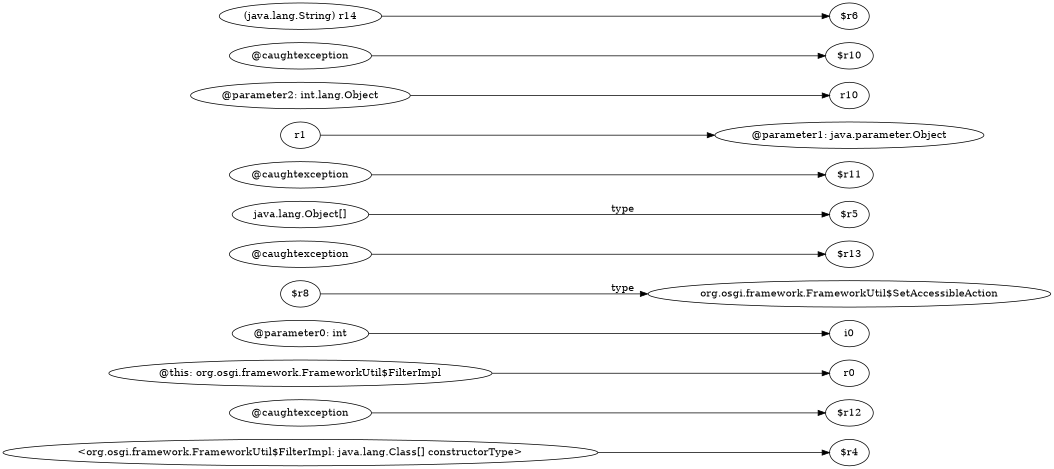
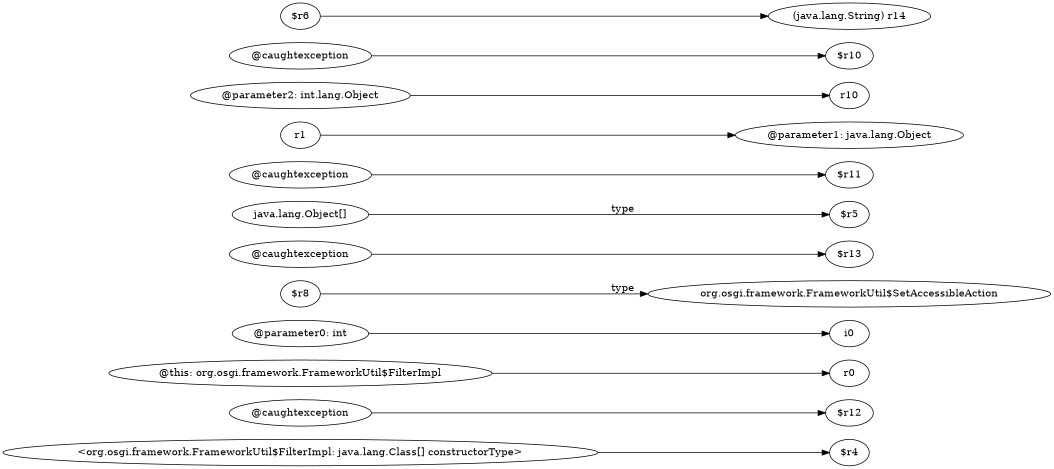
(602, 16) -> (540, 16)
(849, 135) -> (849, 135)
